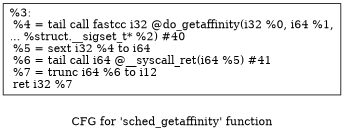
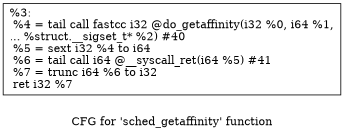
(84, 73) -> (84, 73)
